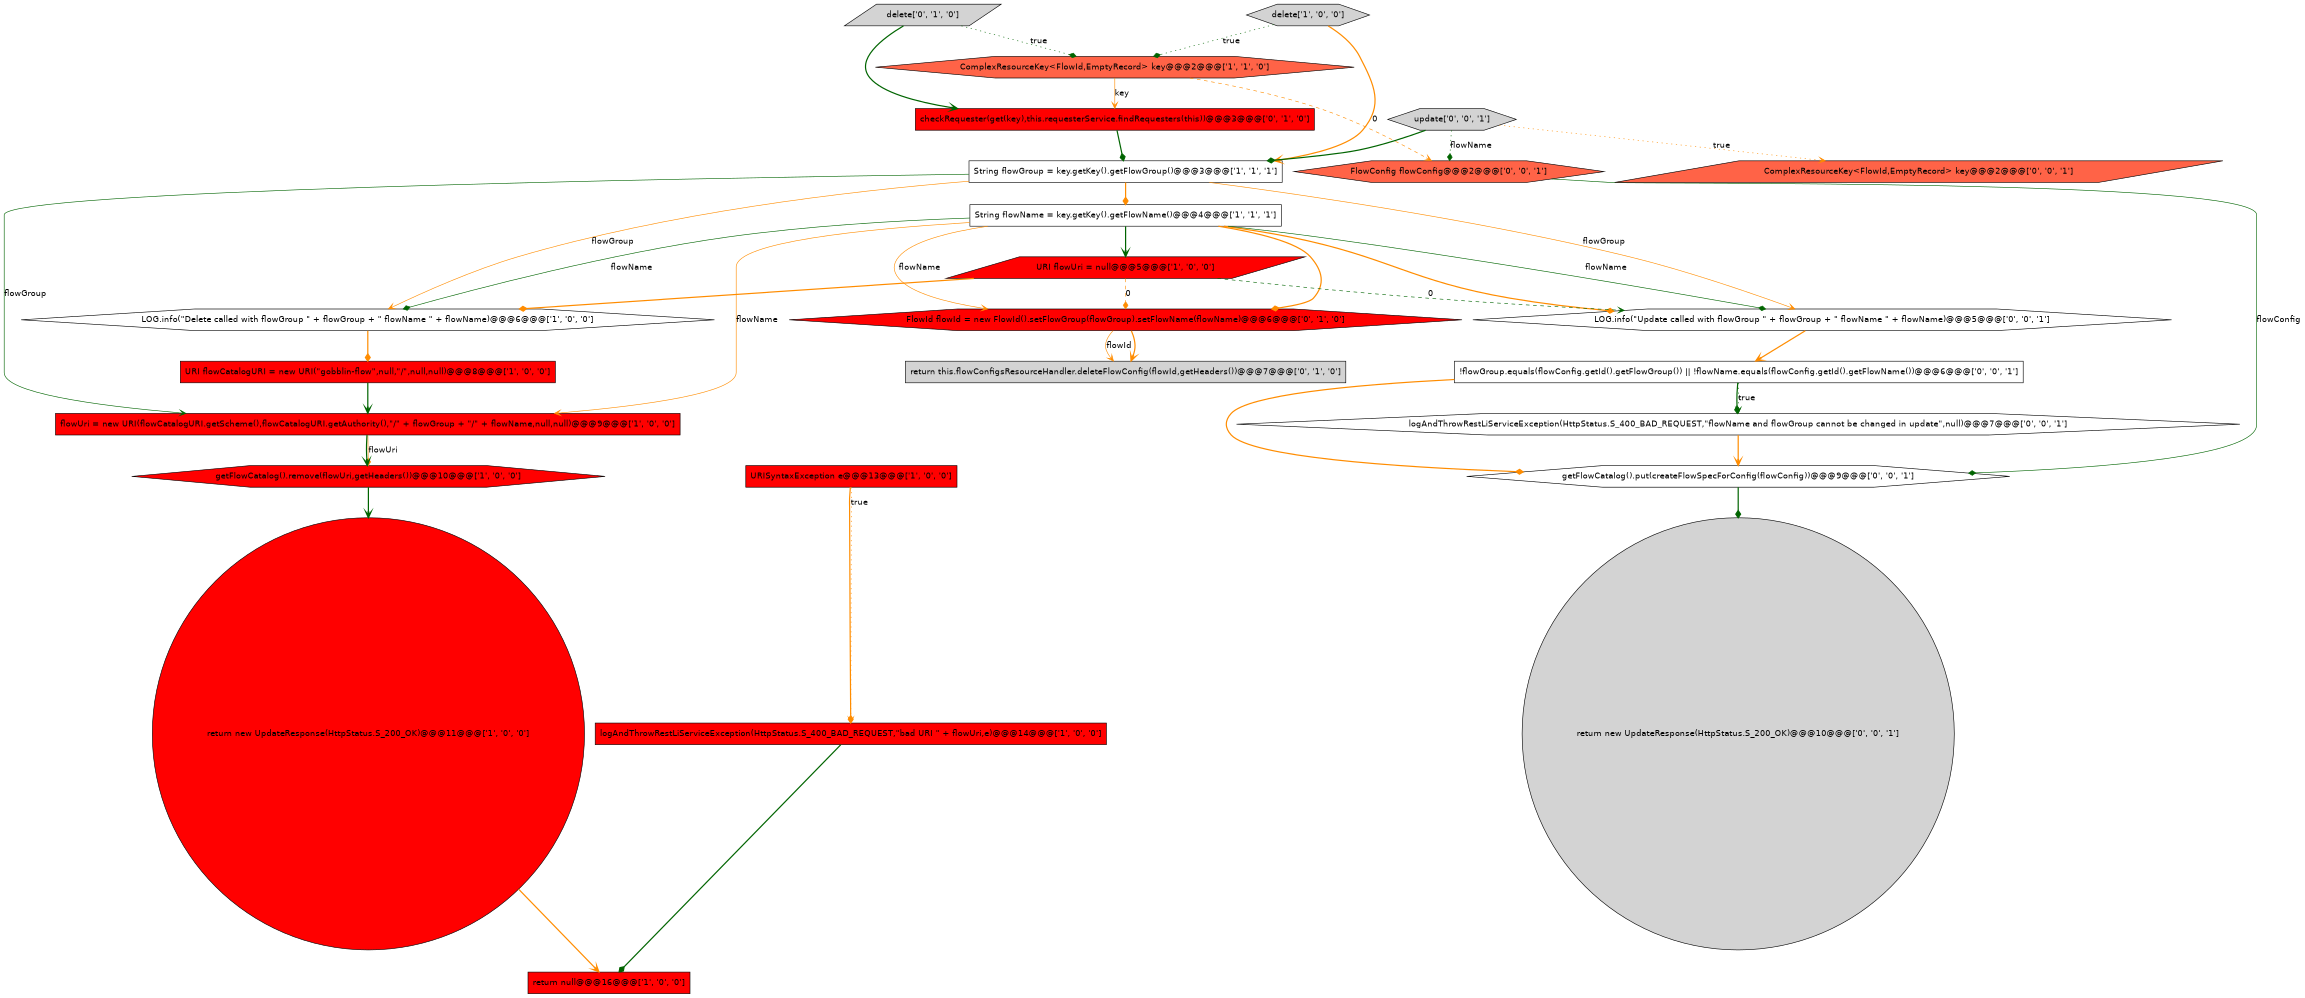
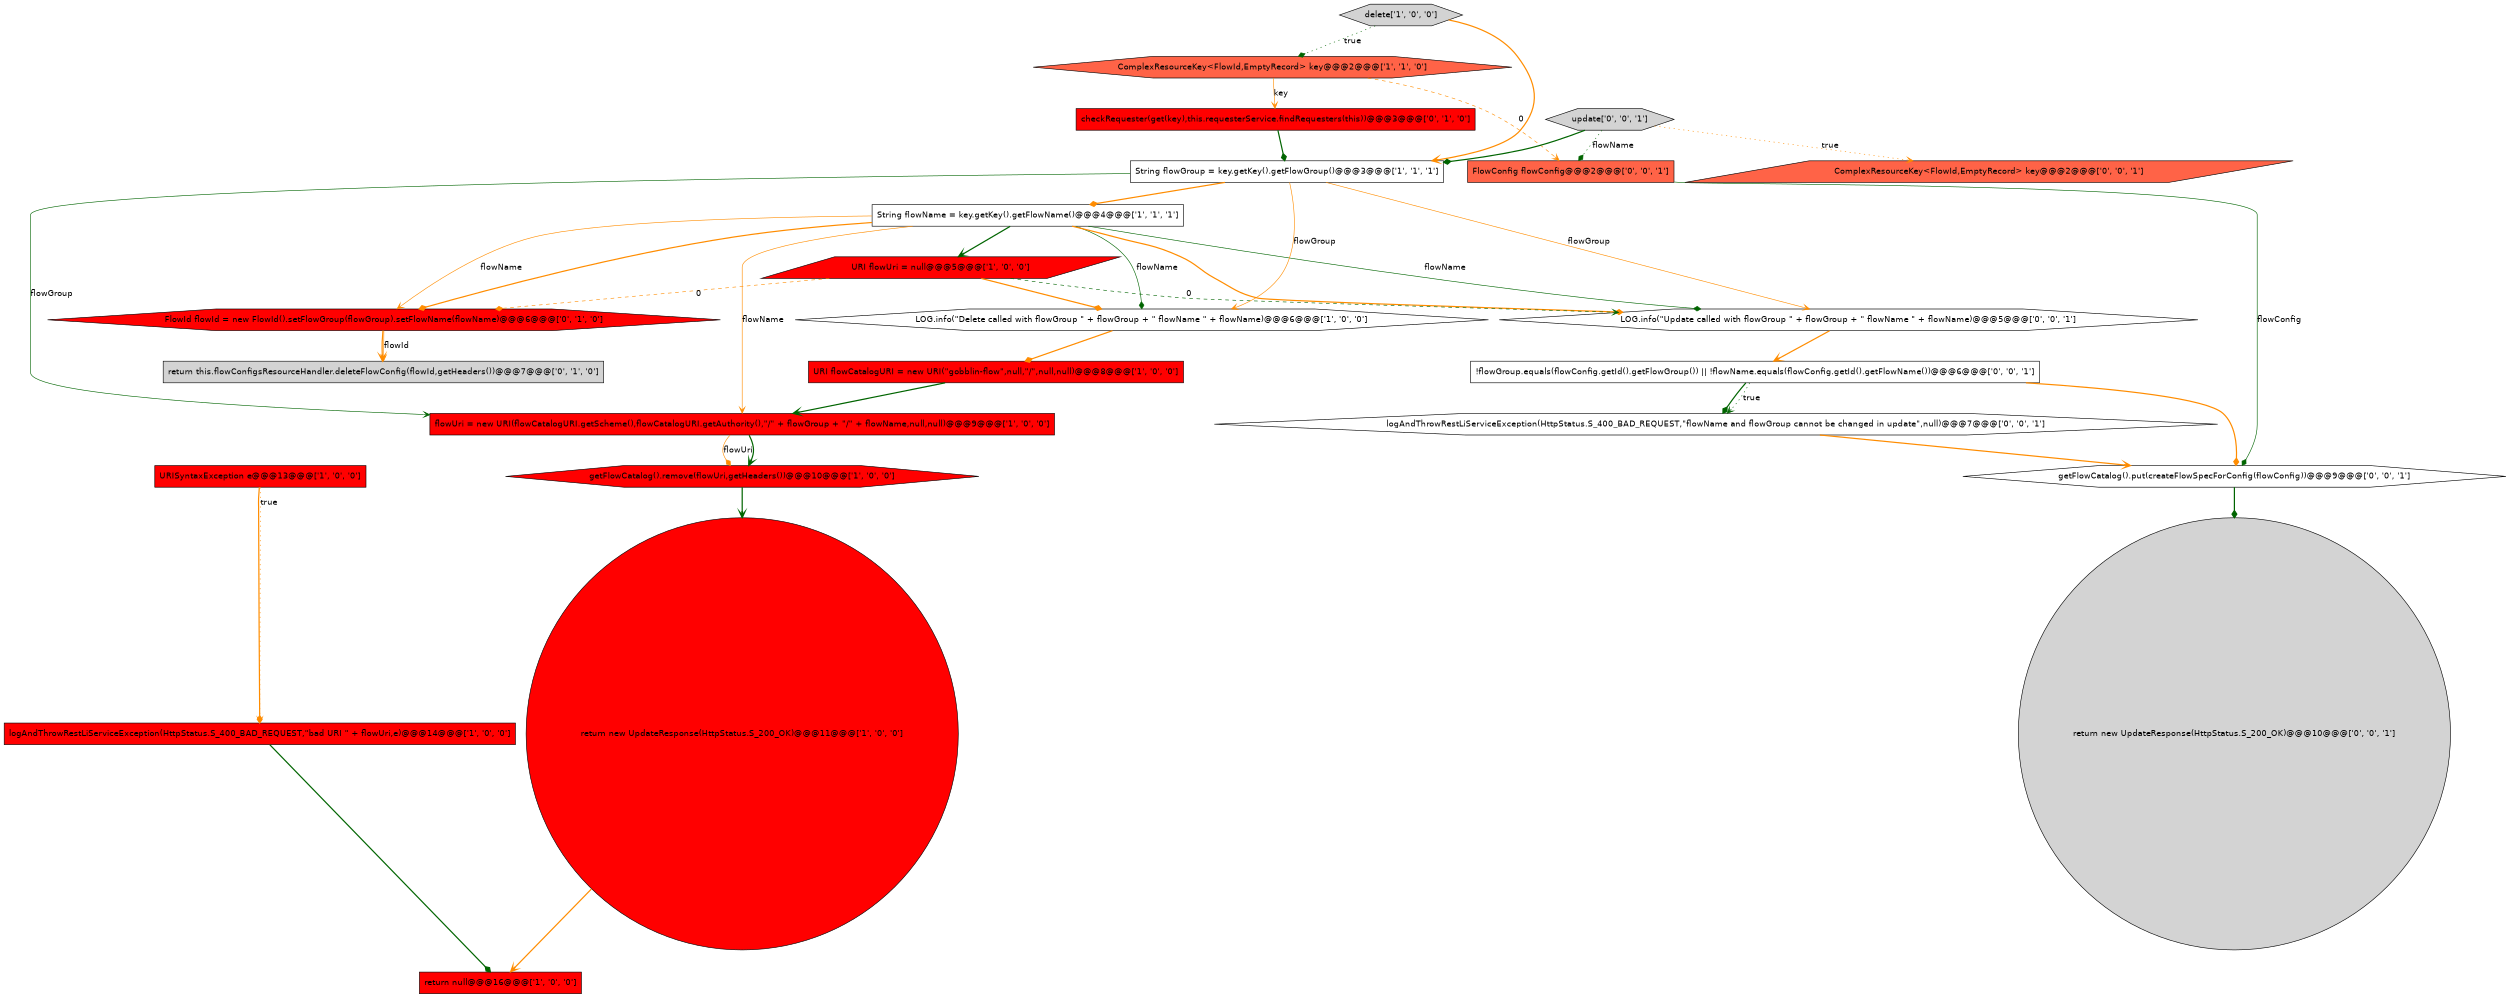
(923, 15) -> none
(1449, 172) -> (1571, 172)
